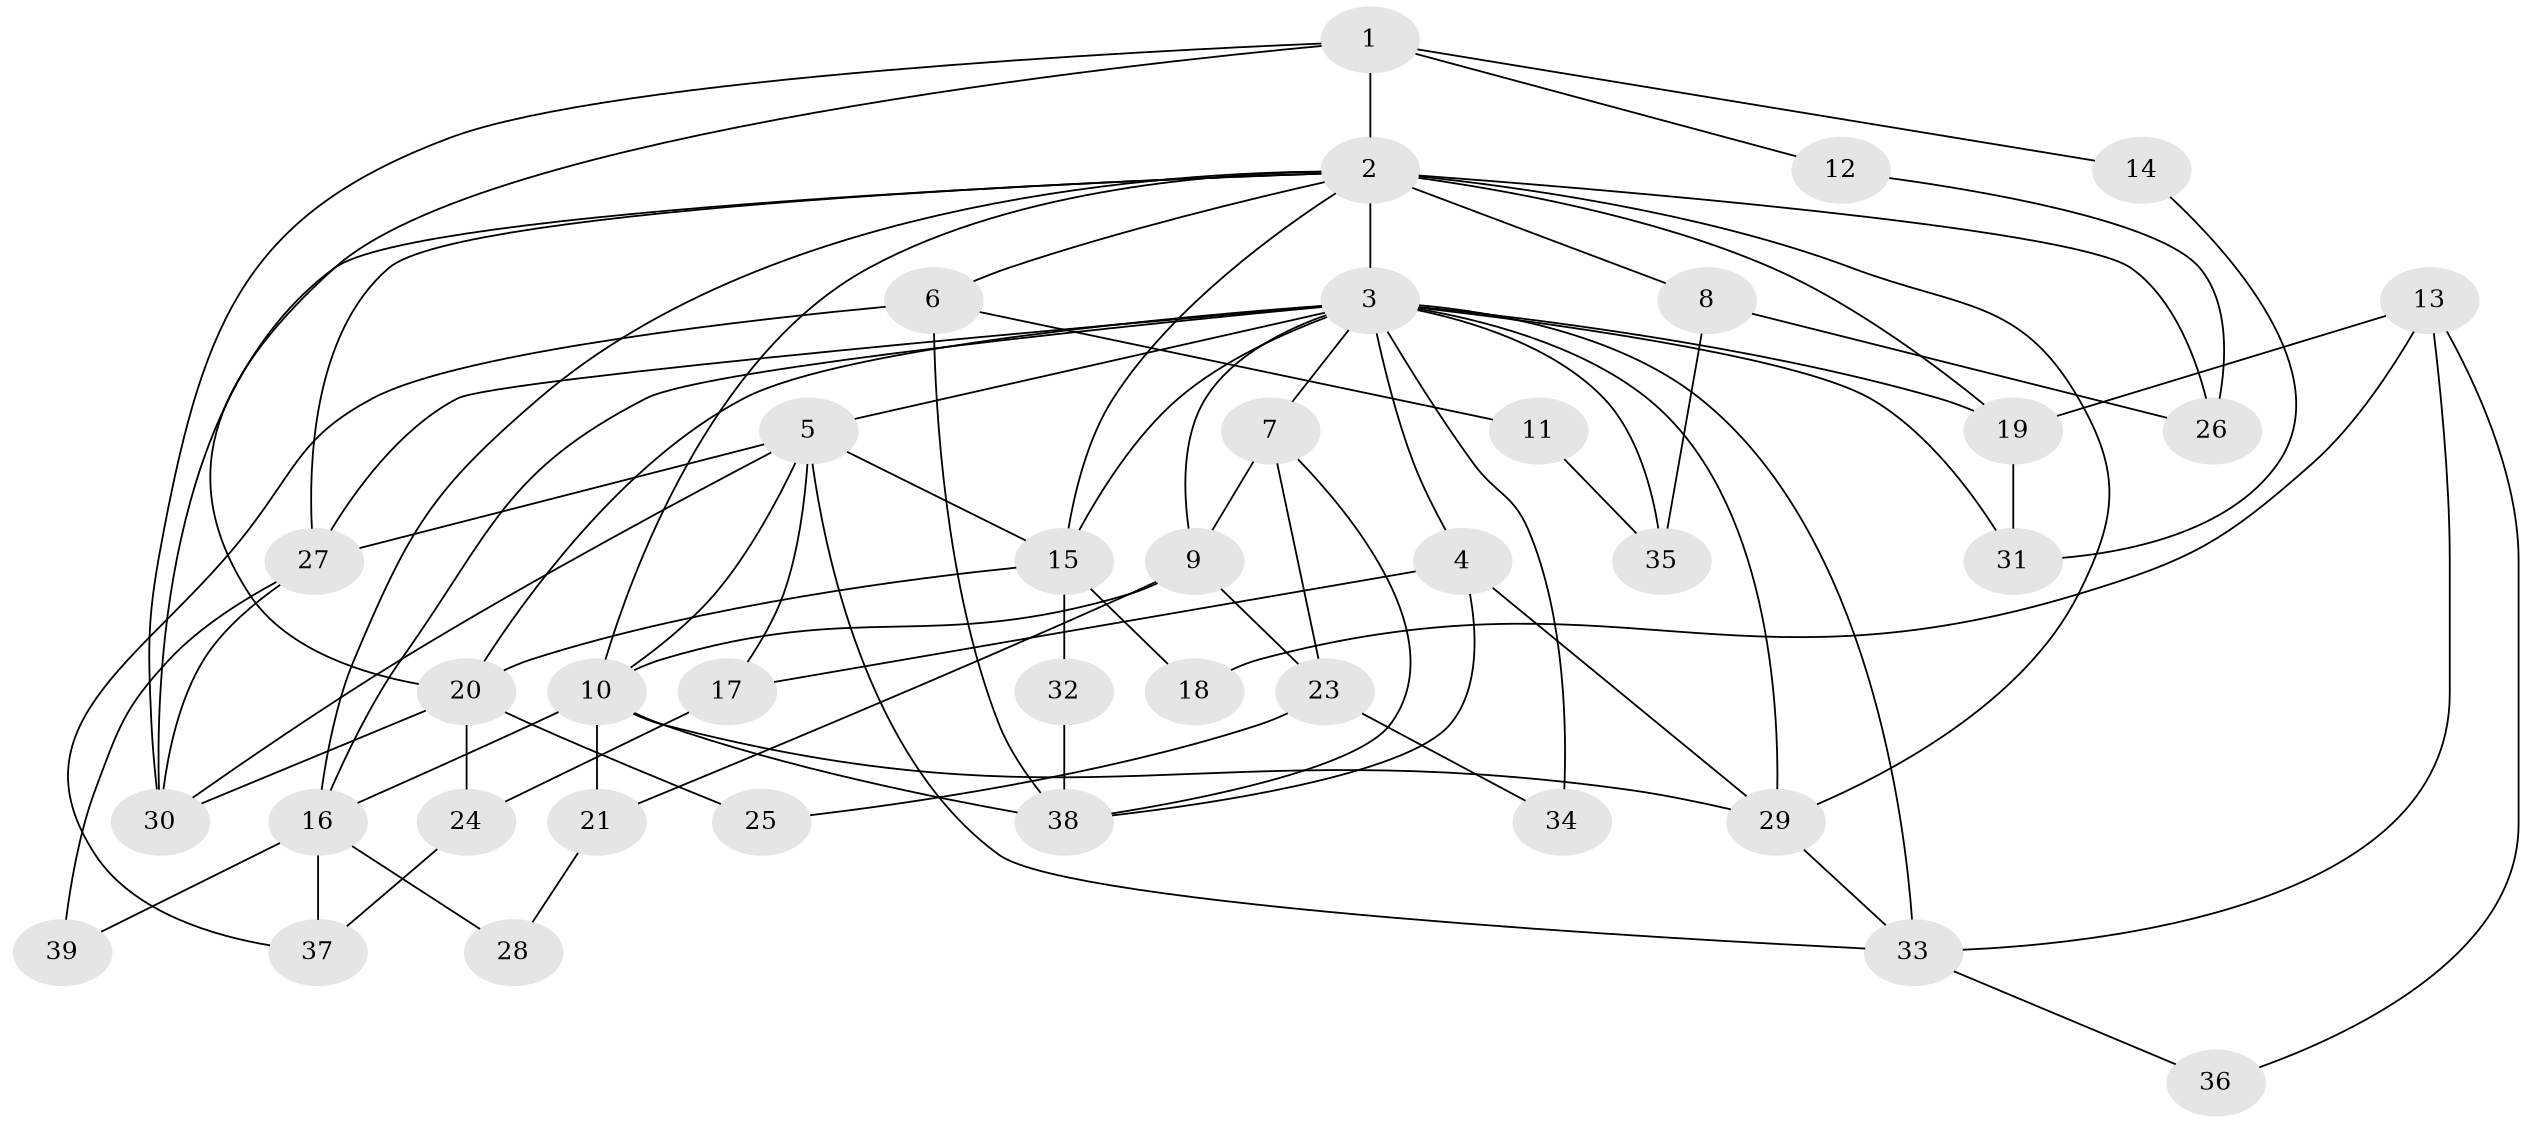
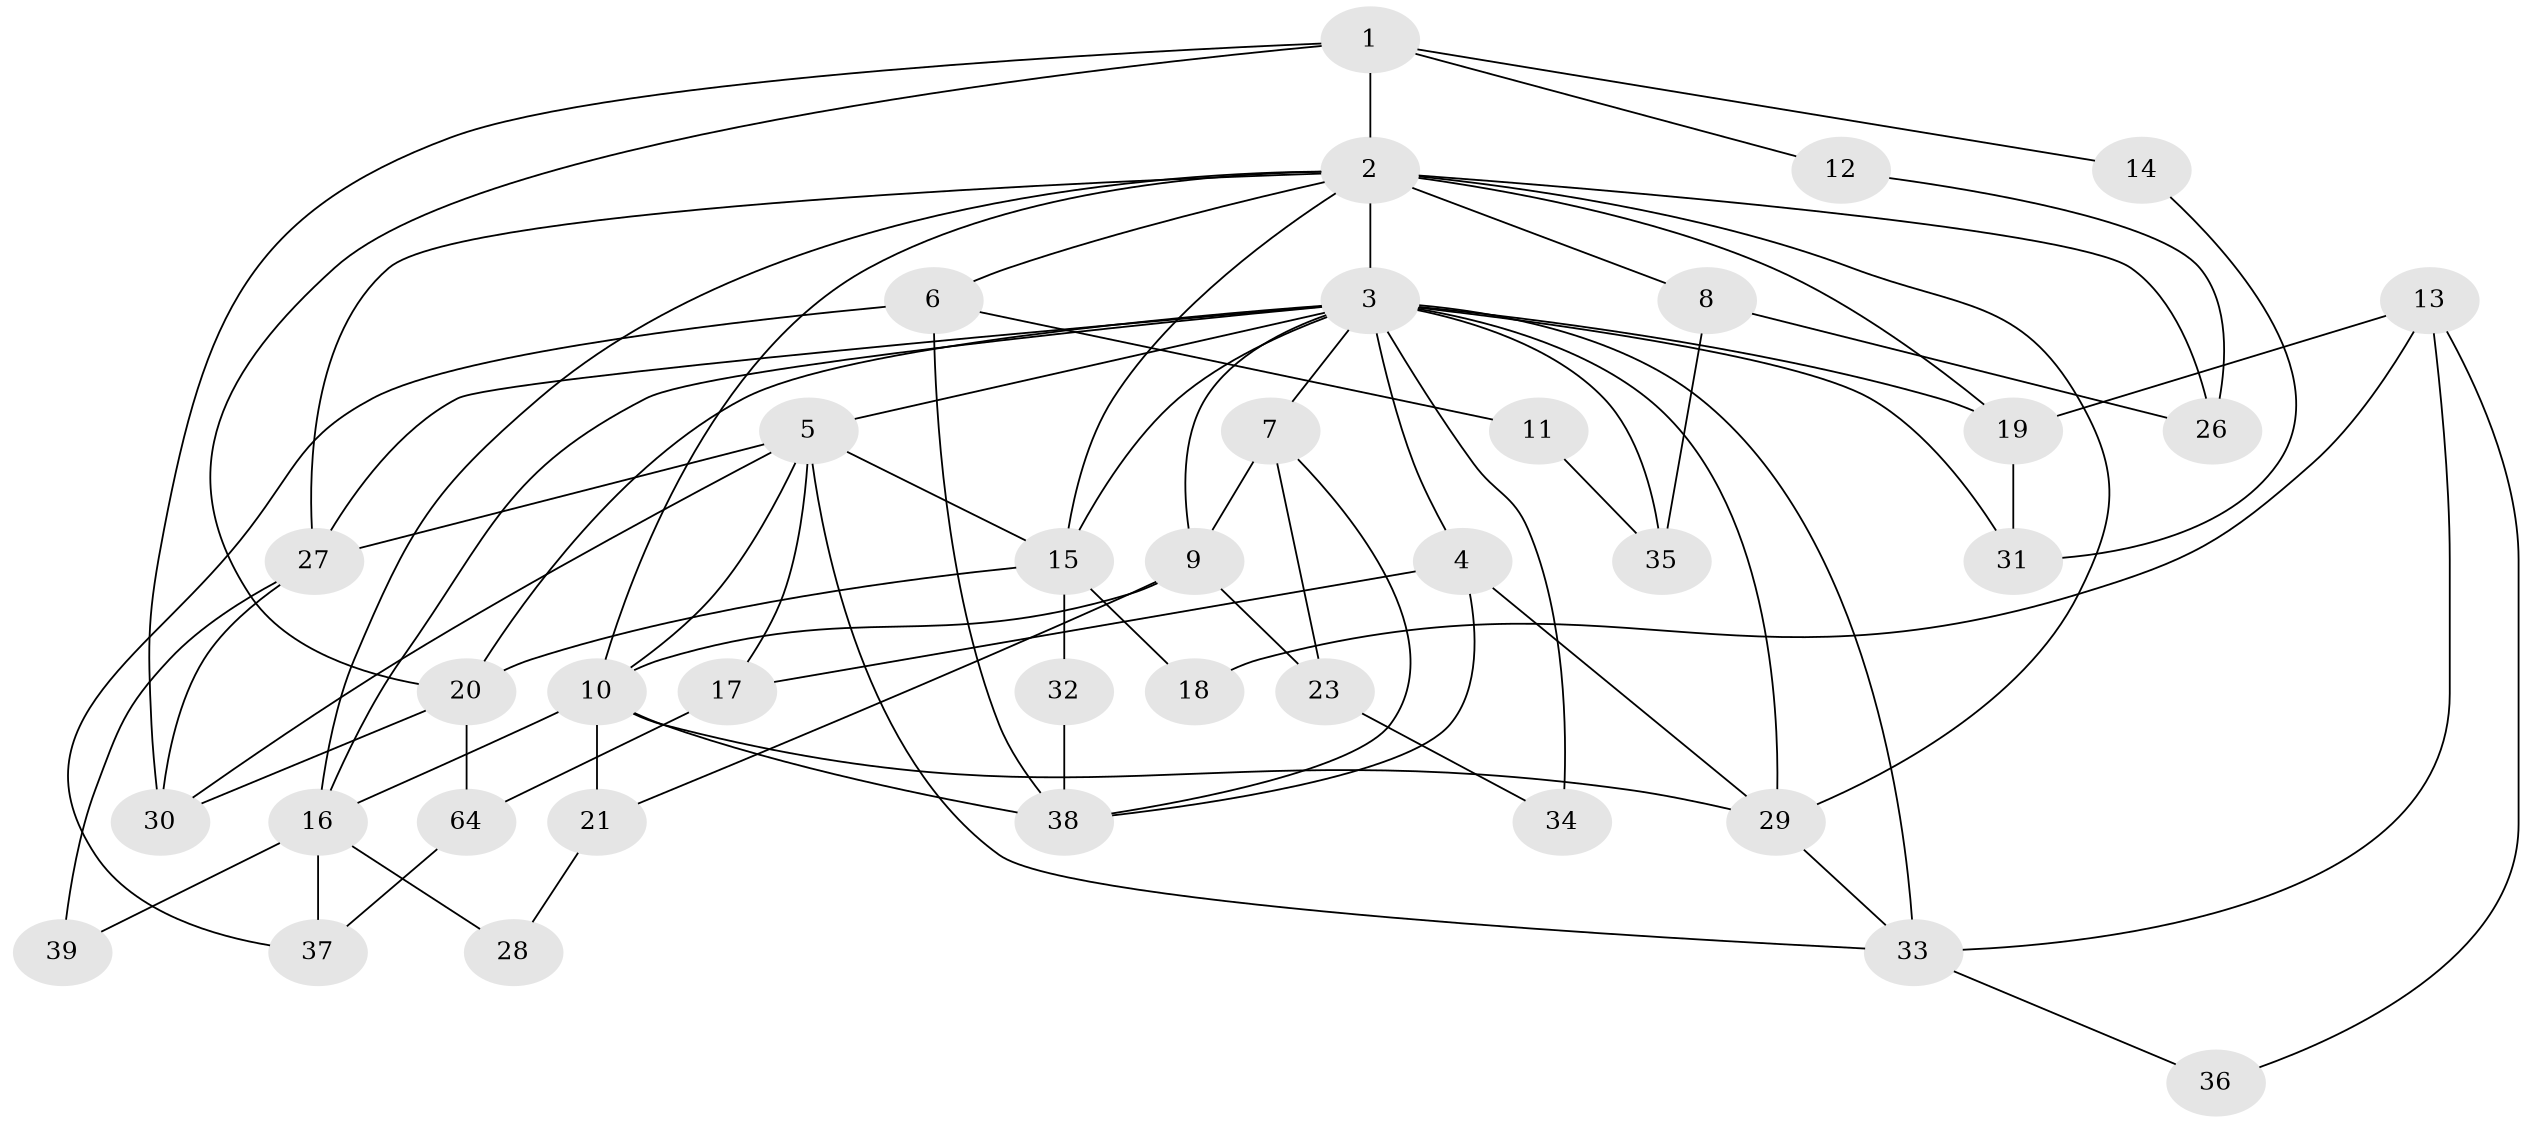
(387, 249) -> none
(467, 822) -> (467, 822)
(762, 822) -> none
